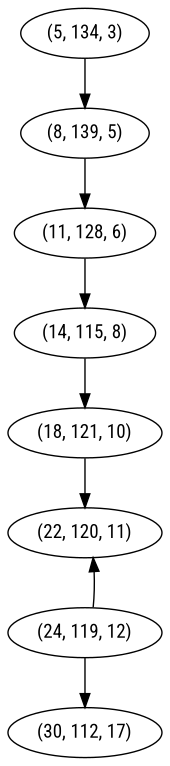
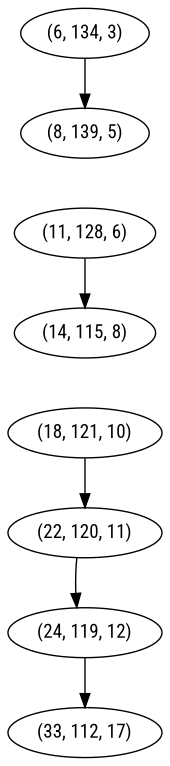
(85, 33) -> (85, 33)
(85, 176) -> none
(85, 376) -> none
(94, 590) -> (76, 576)
(85, 733) -> (85, 733)
